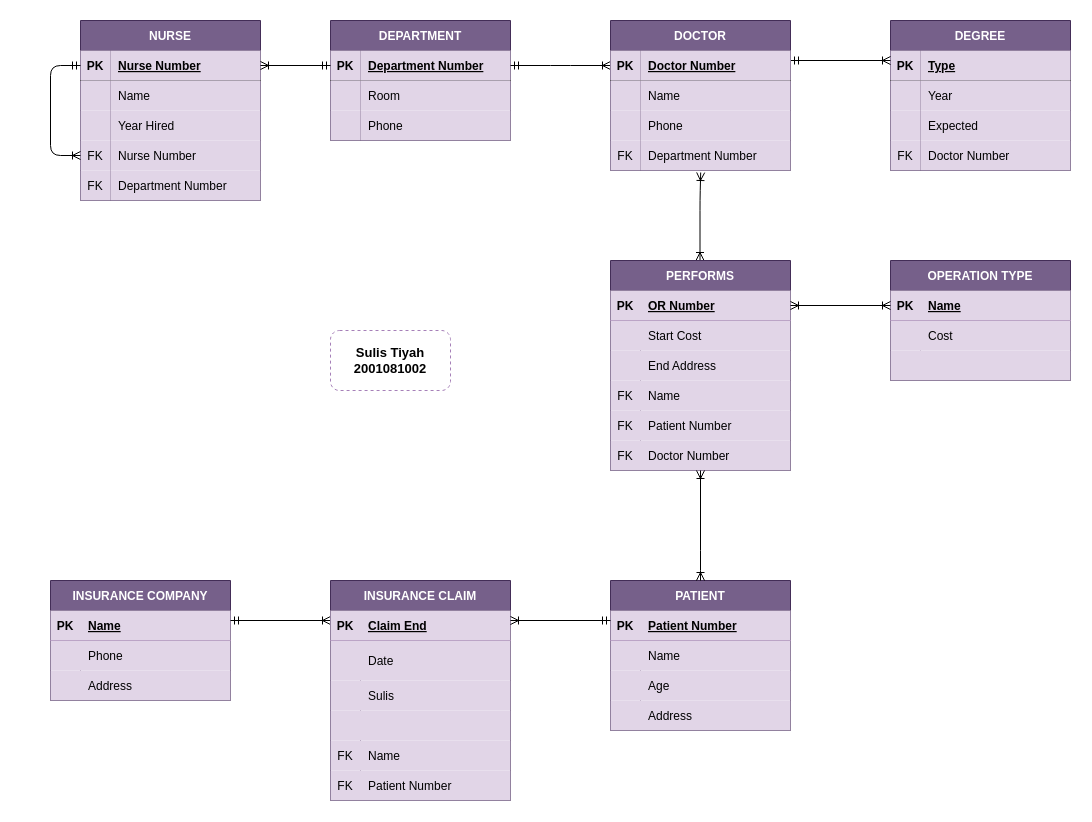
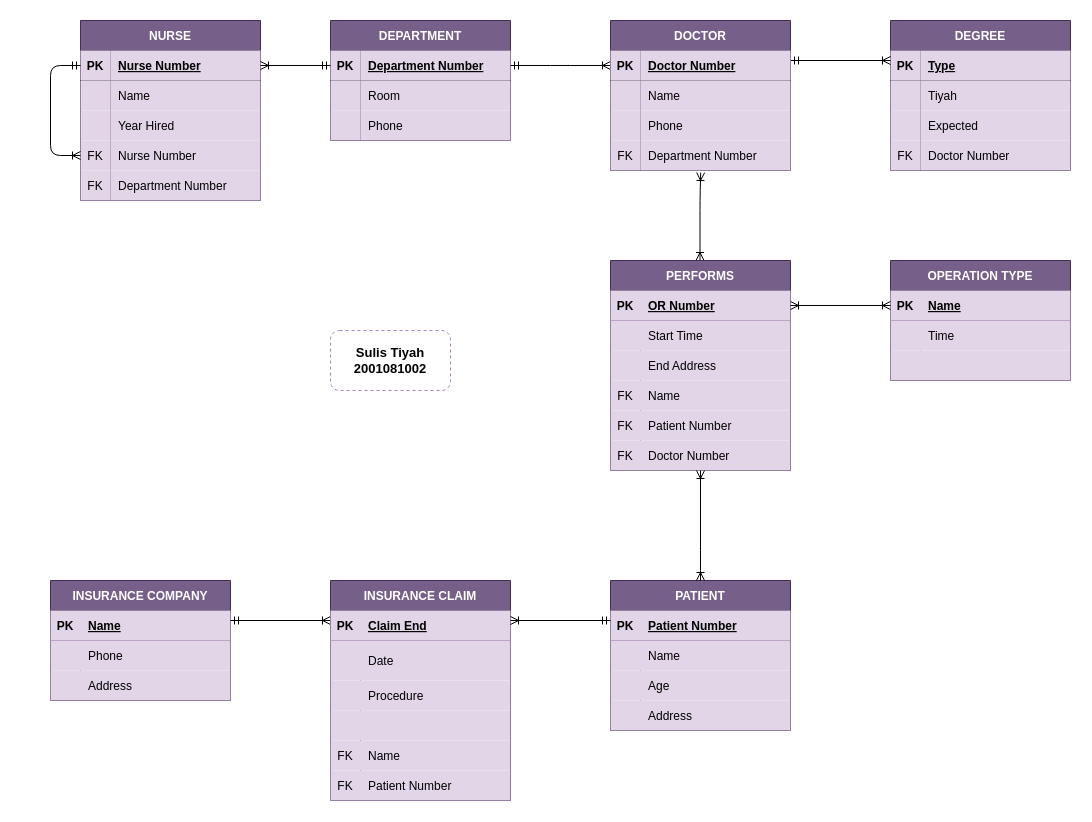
(941, 96) -> (943, 96)
(680, 336) -> (678, 336)
(941, 336) -> (940, 336)
(382, 696) -> (398, 696)
